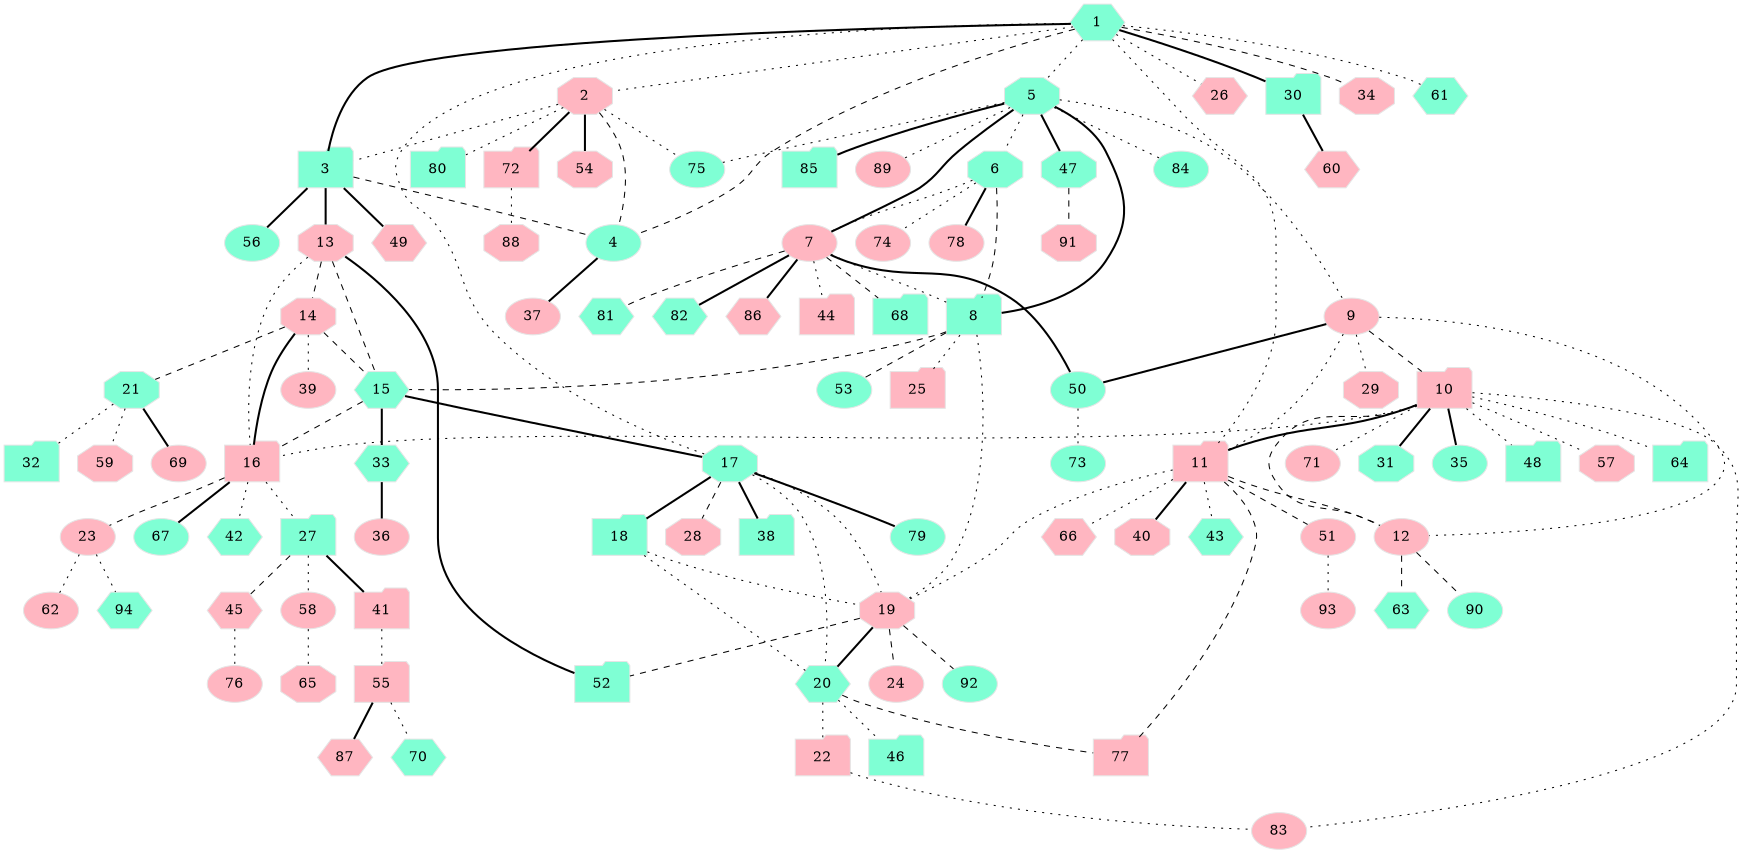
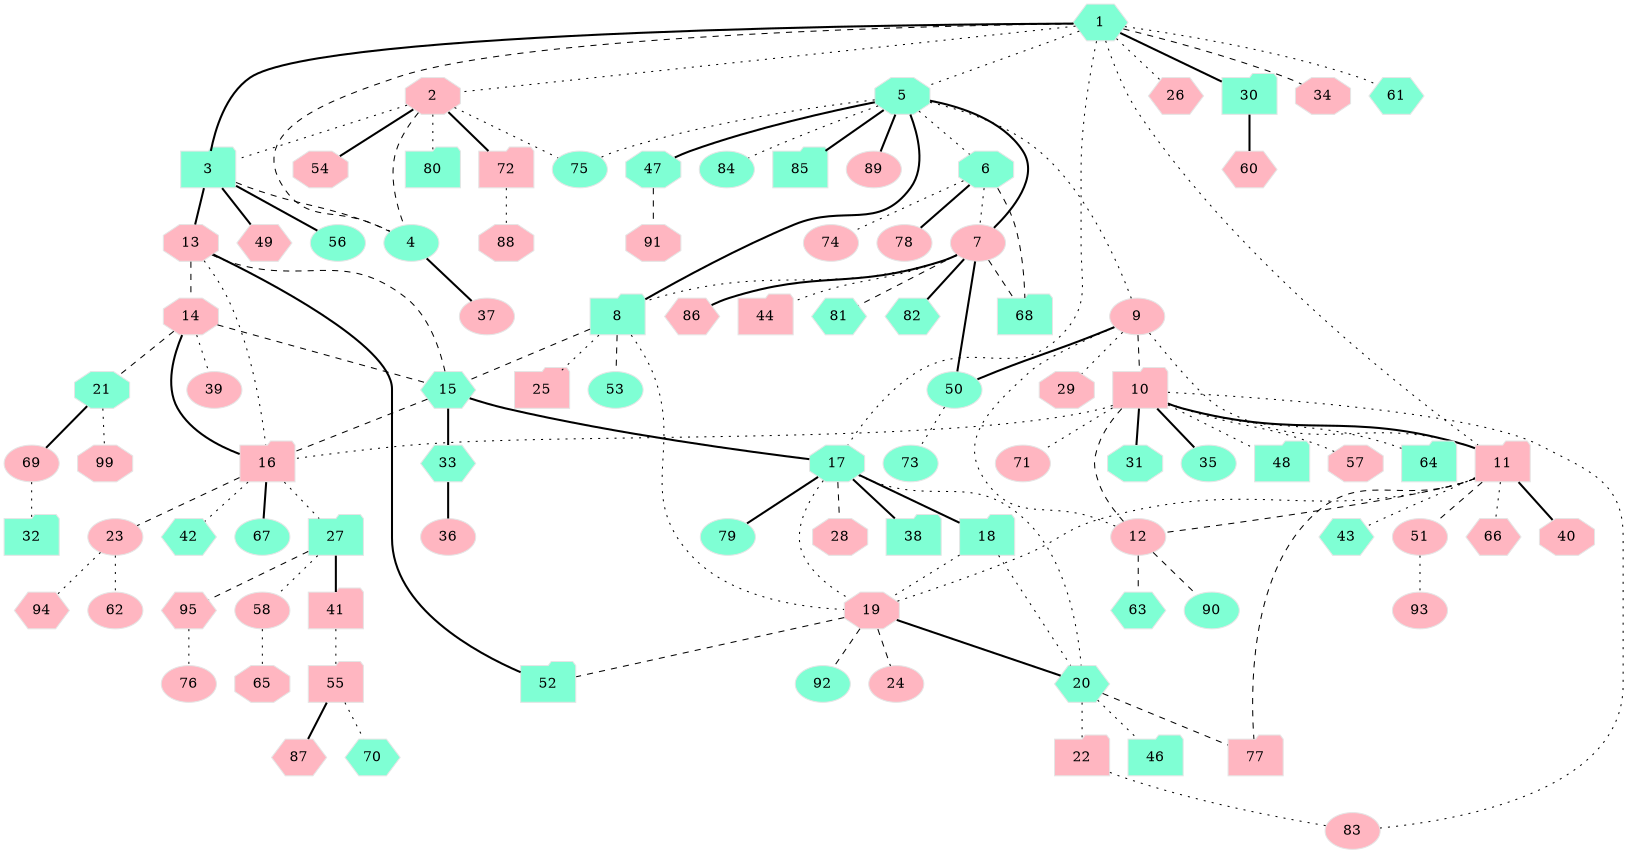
(958, 133) -> (888, 133)
(996, 244) -> (1019, 241)
(85, 424) -> (32, 500)
(105, 463) -> (105, 463)
(125, 610) -> (42, 610)
(235, 610) -> (189, 610)
